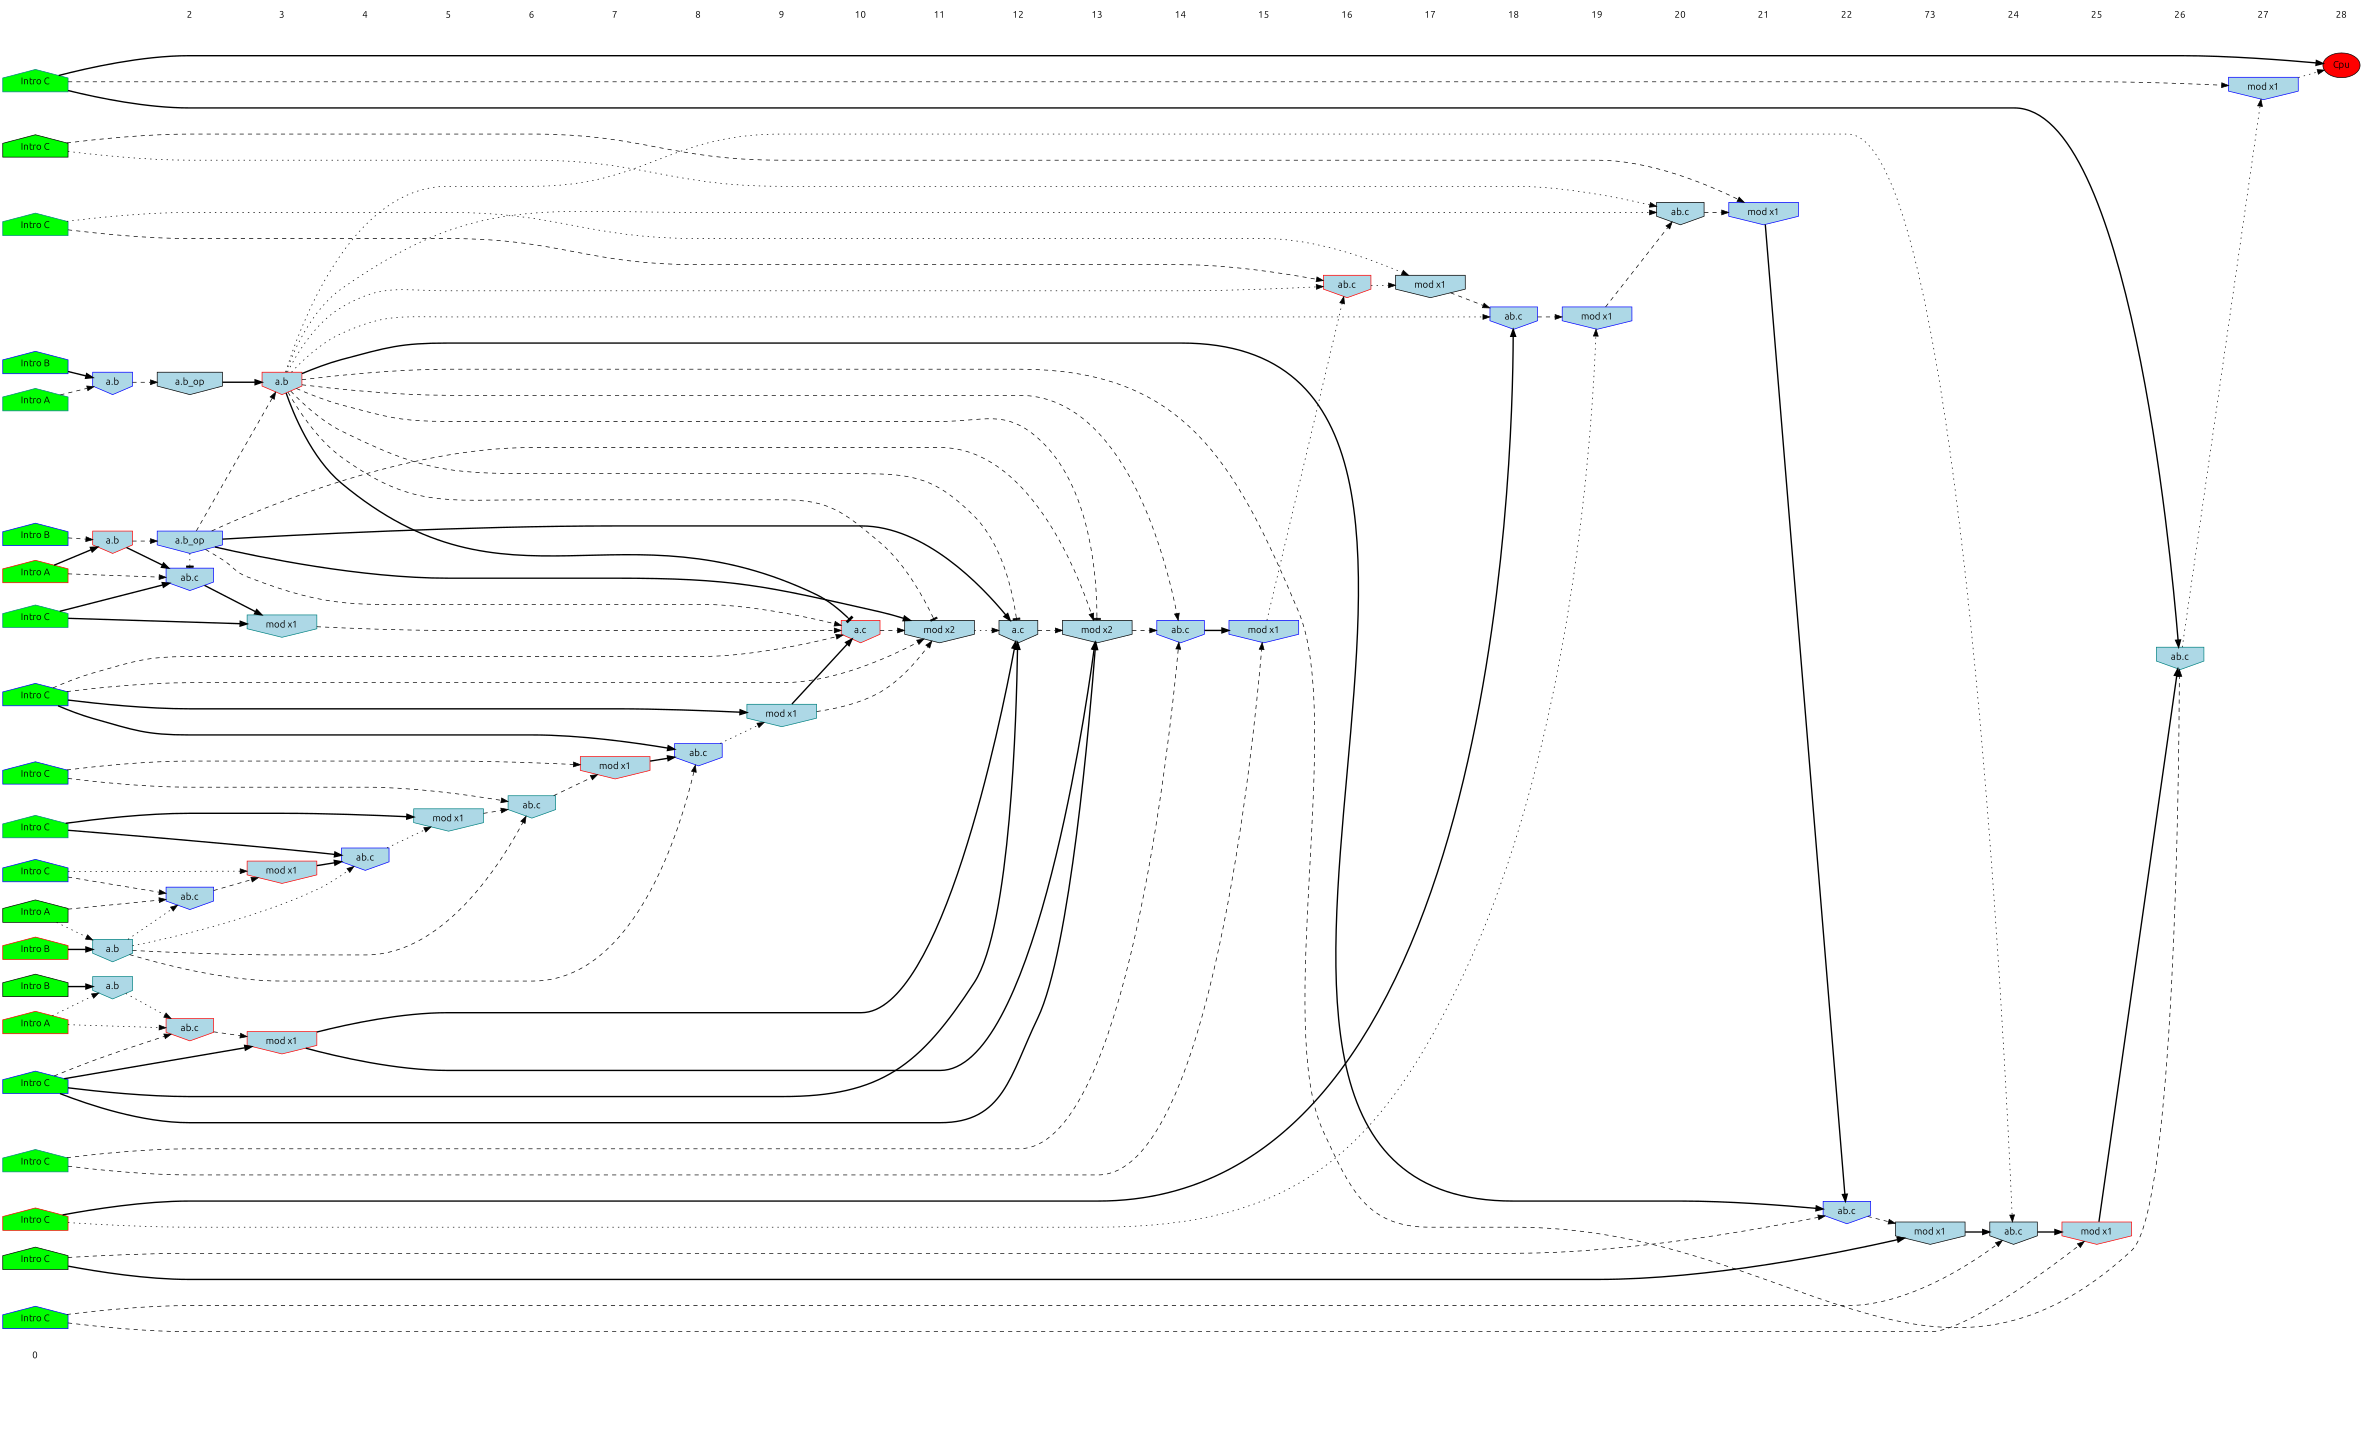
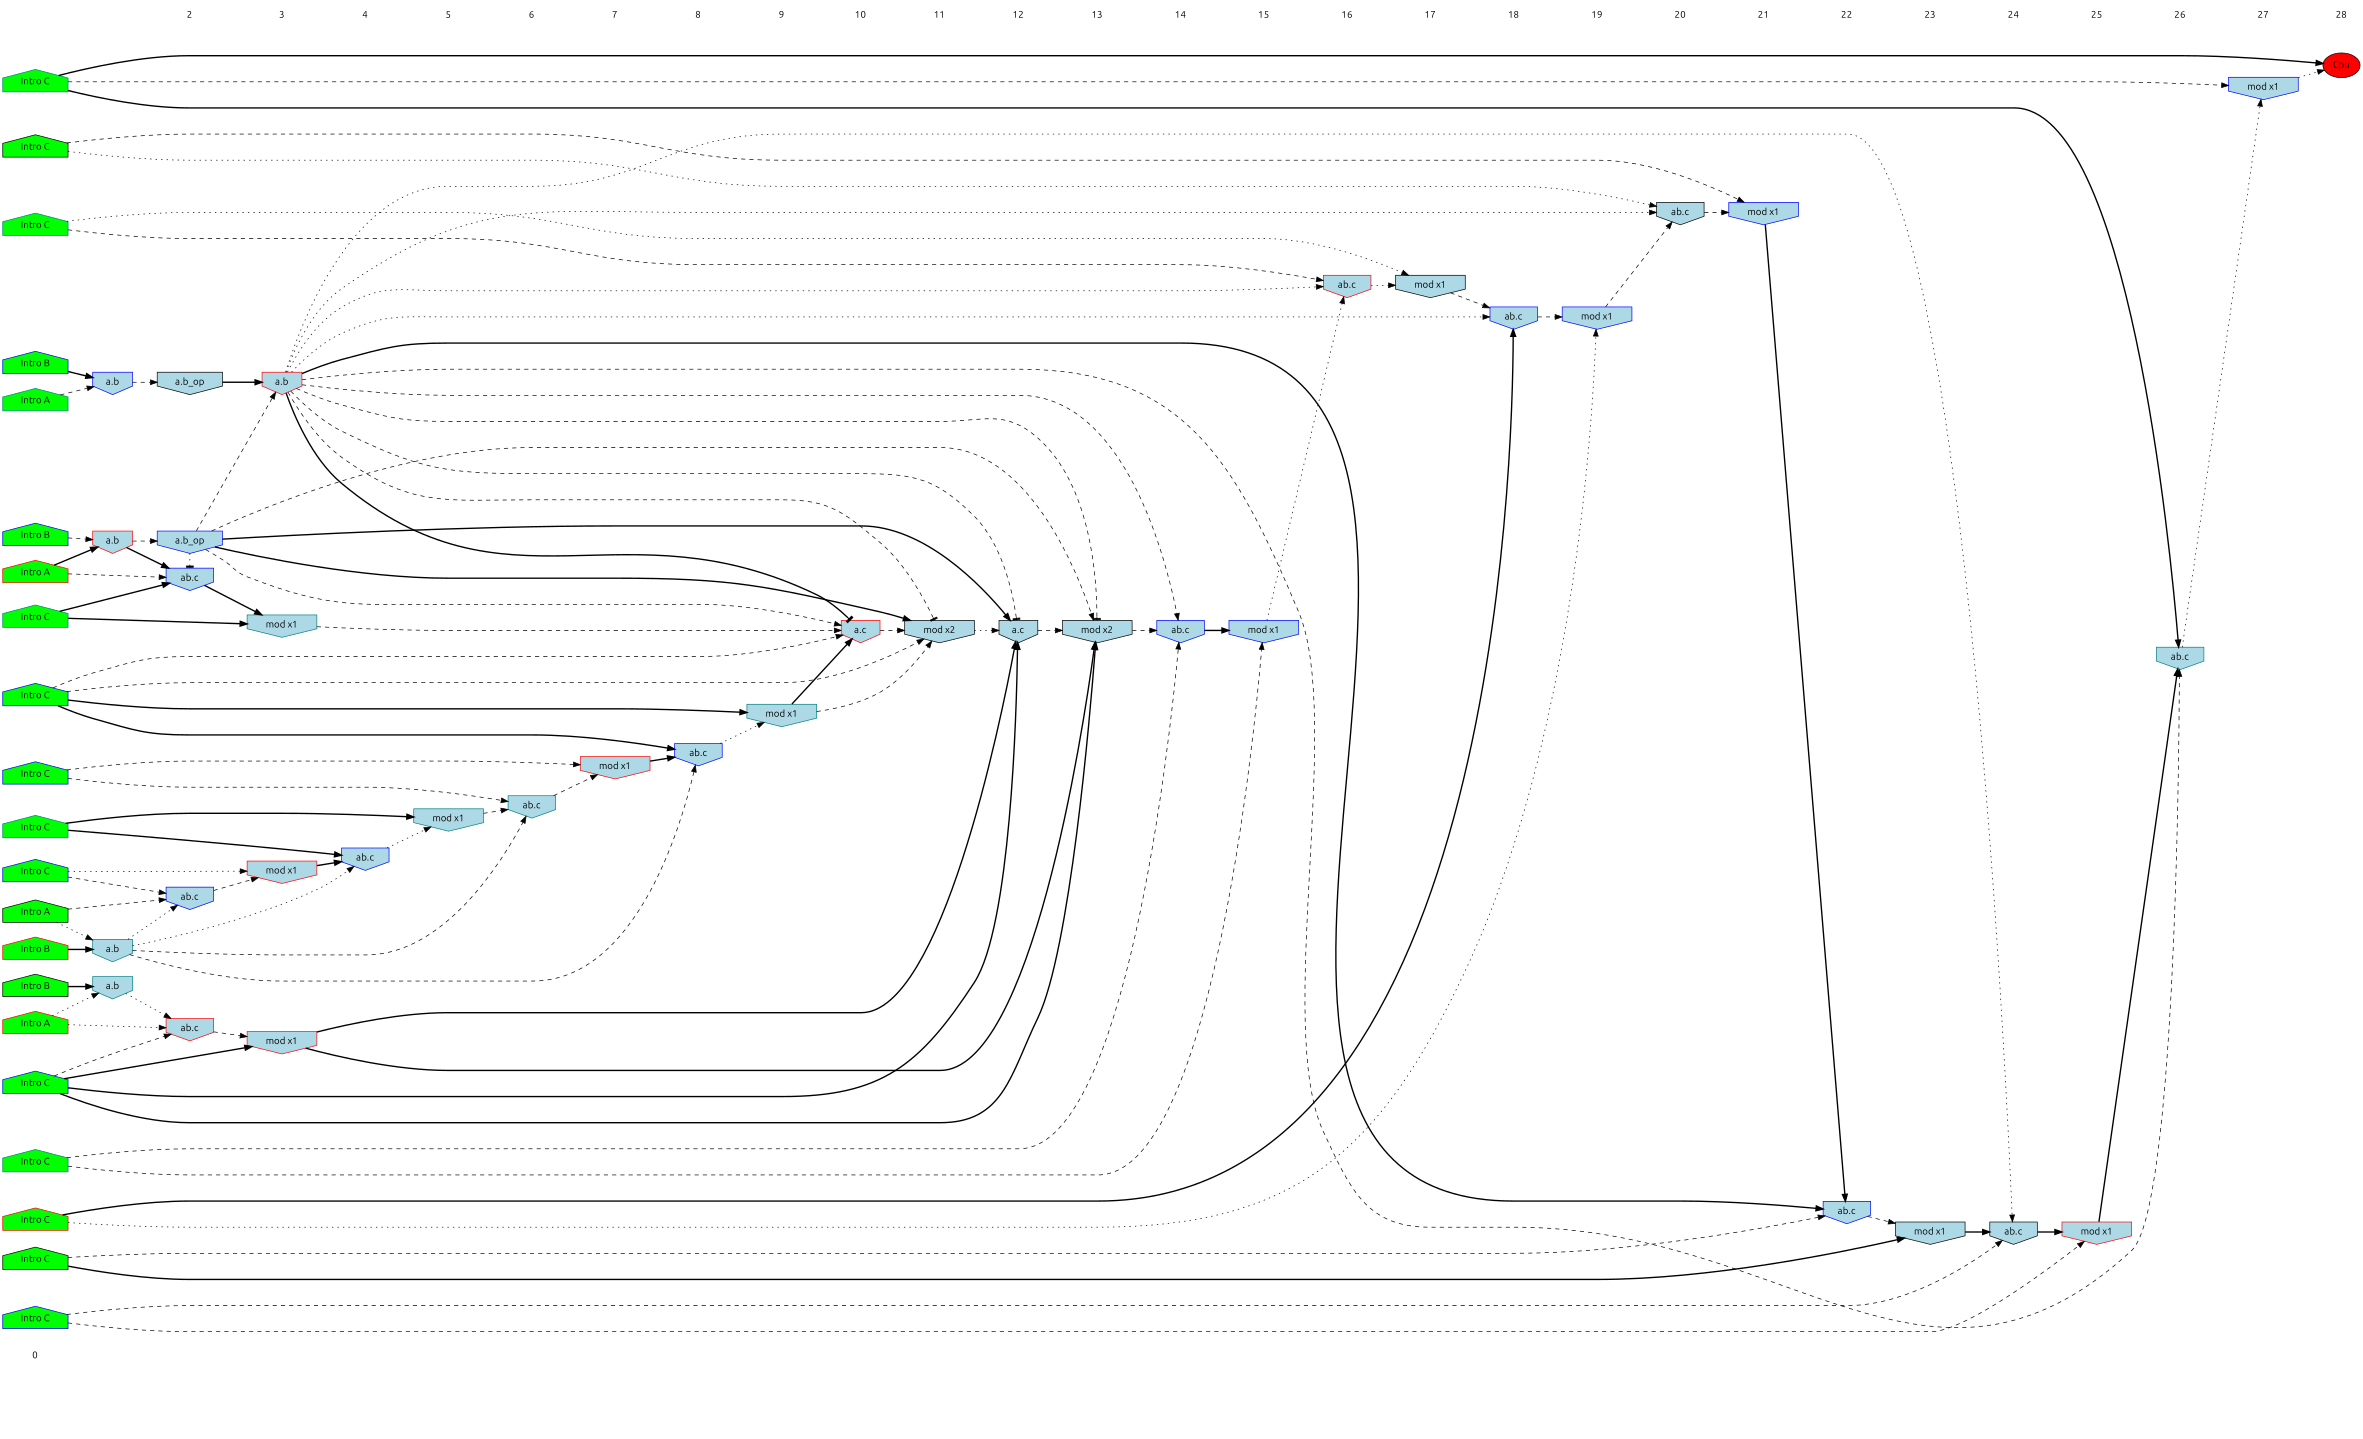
(1930, 15) -> (1930, 15)
